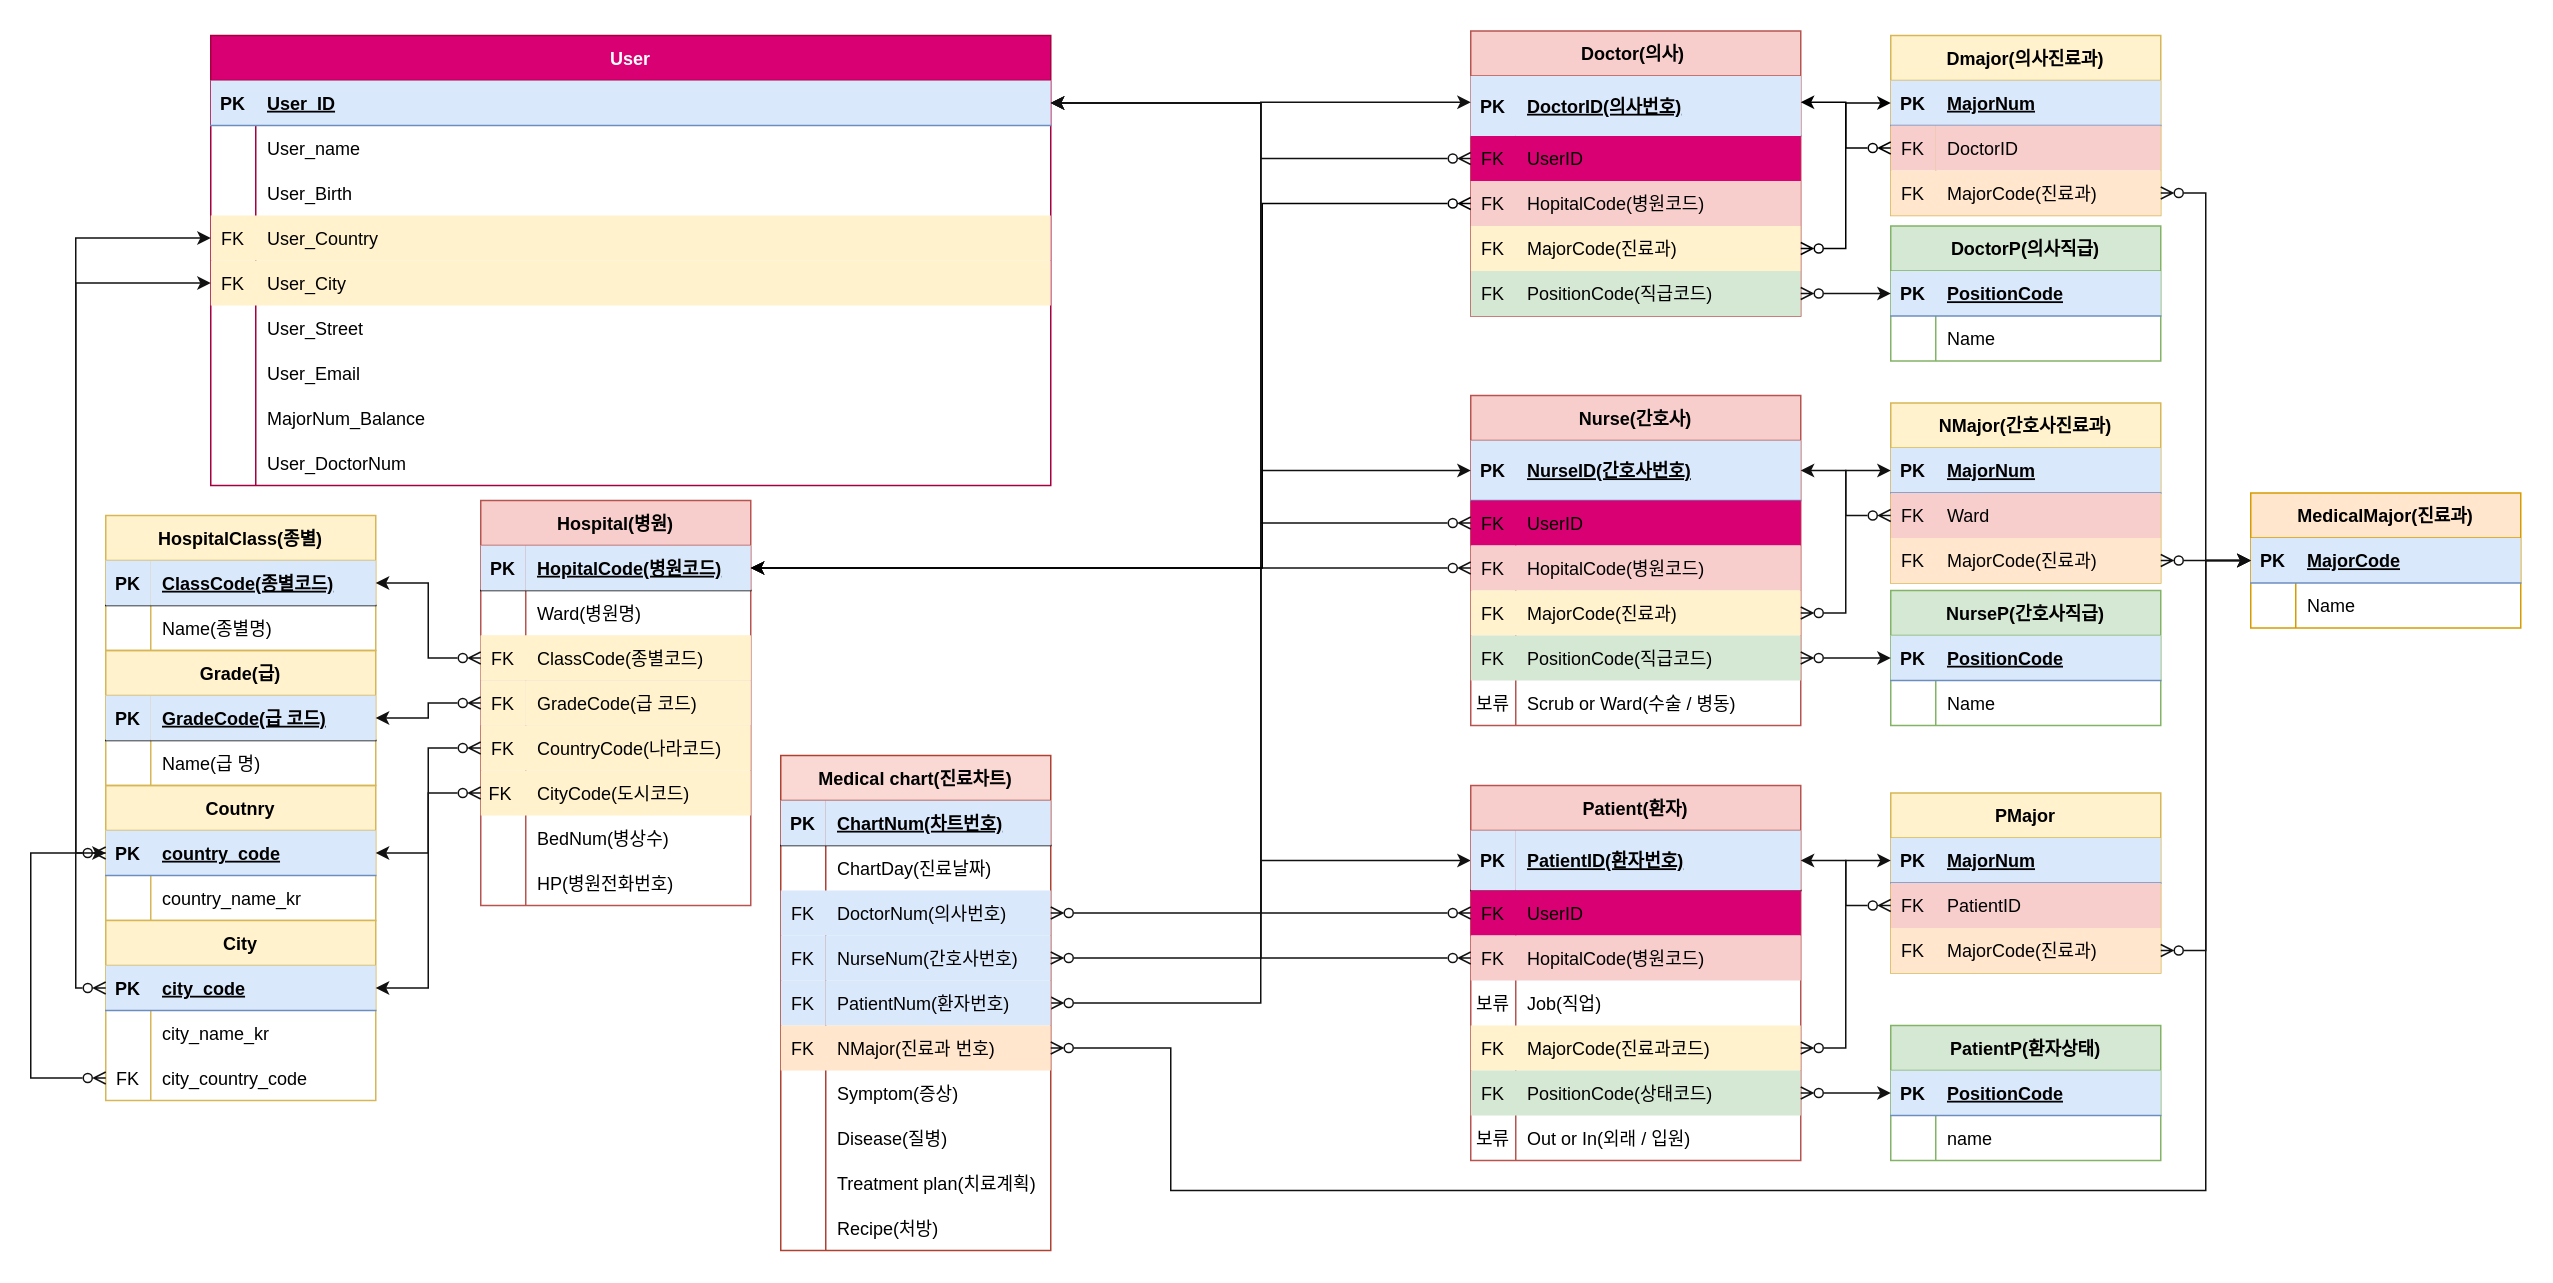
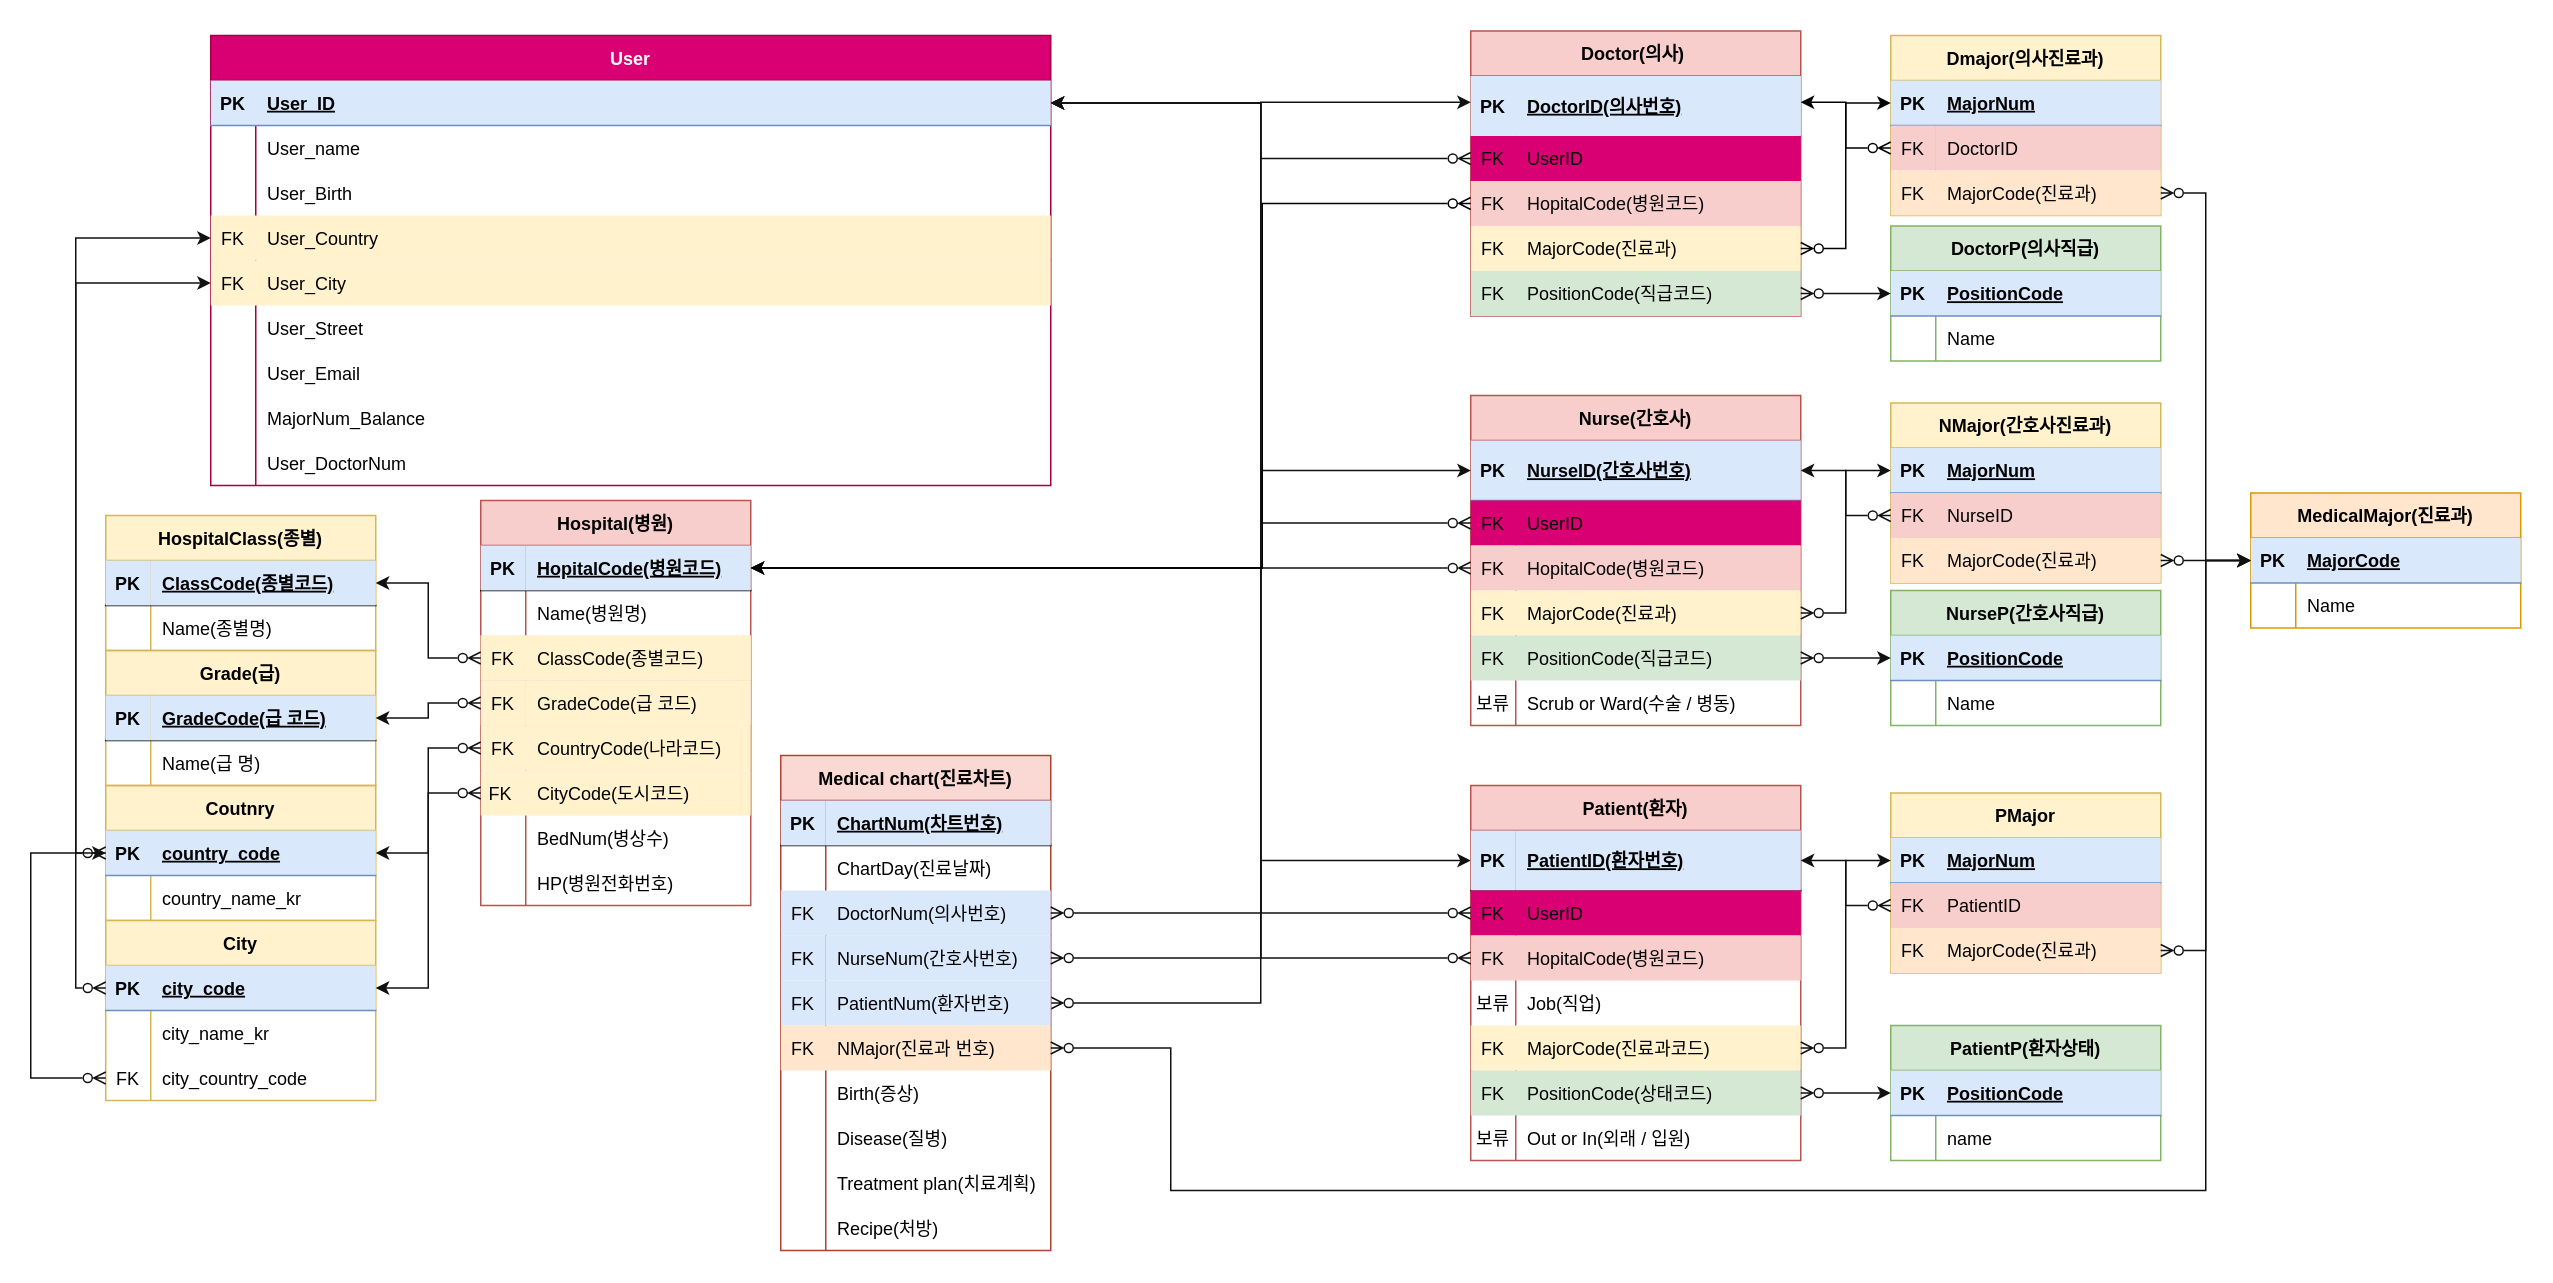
(1967, 516) -> (1982, 516)
(594, 614) -> (594, 614)
(900, 1094) -> (888, 1094)
